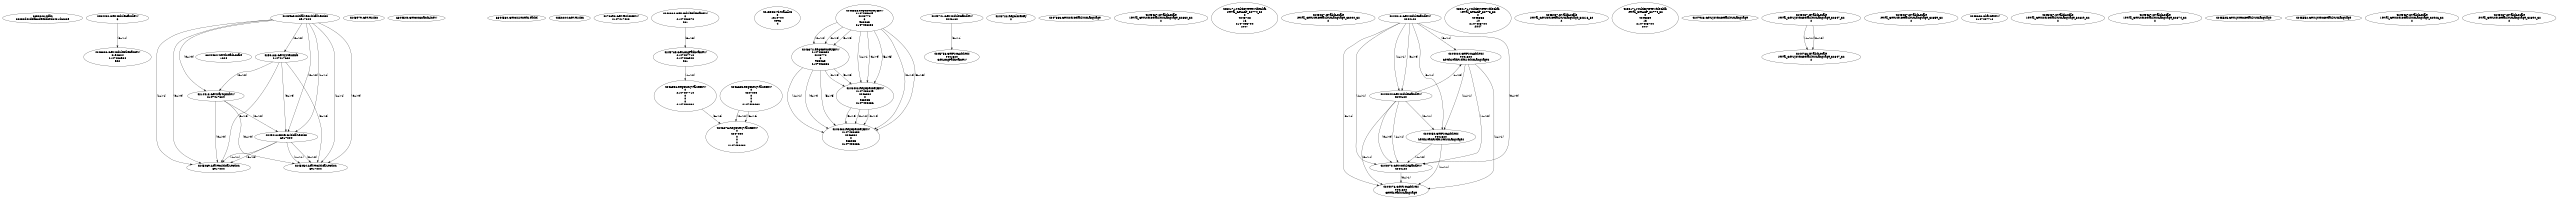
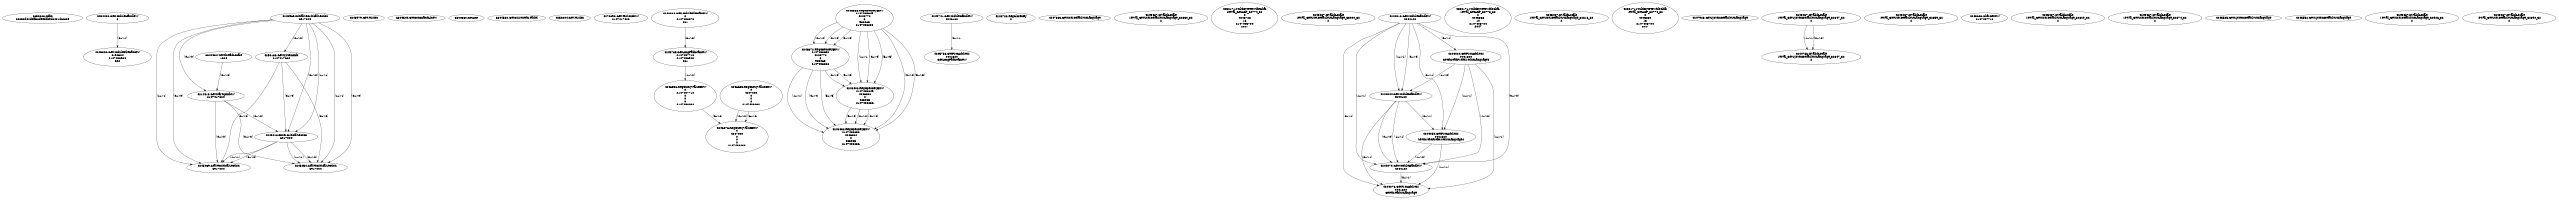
none -> (466, 18)
(777, 18) -> none
(244, 72) -> (220, 76)
(1441, 82) -> (1434, 78)
